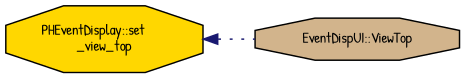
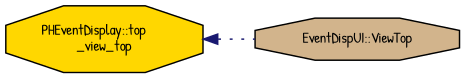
(104, 39) -> (104, 39)
